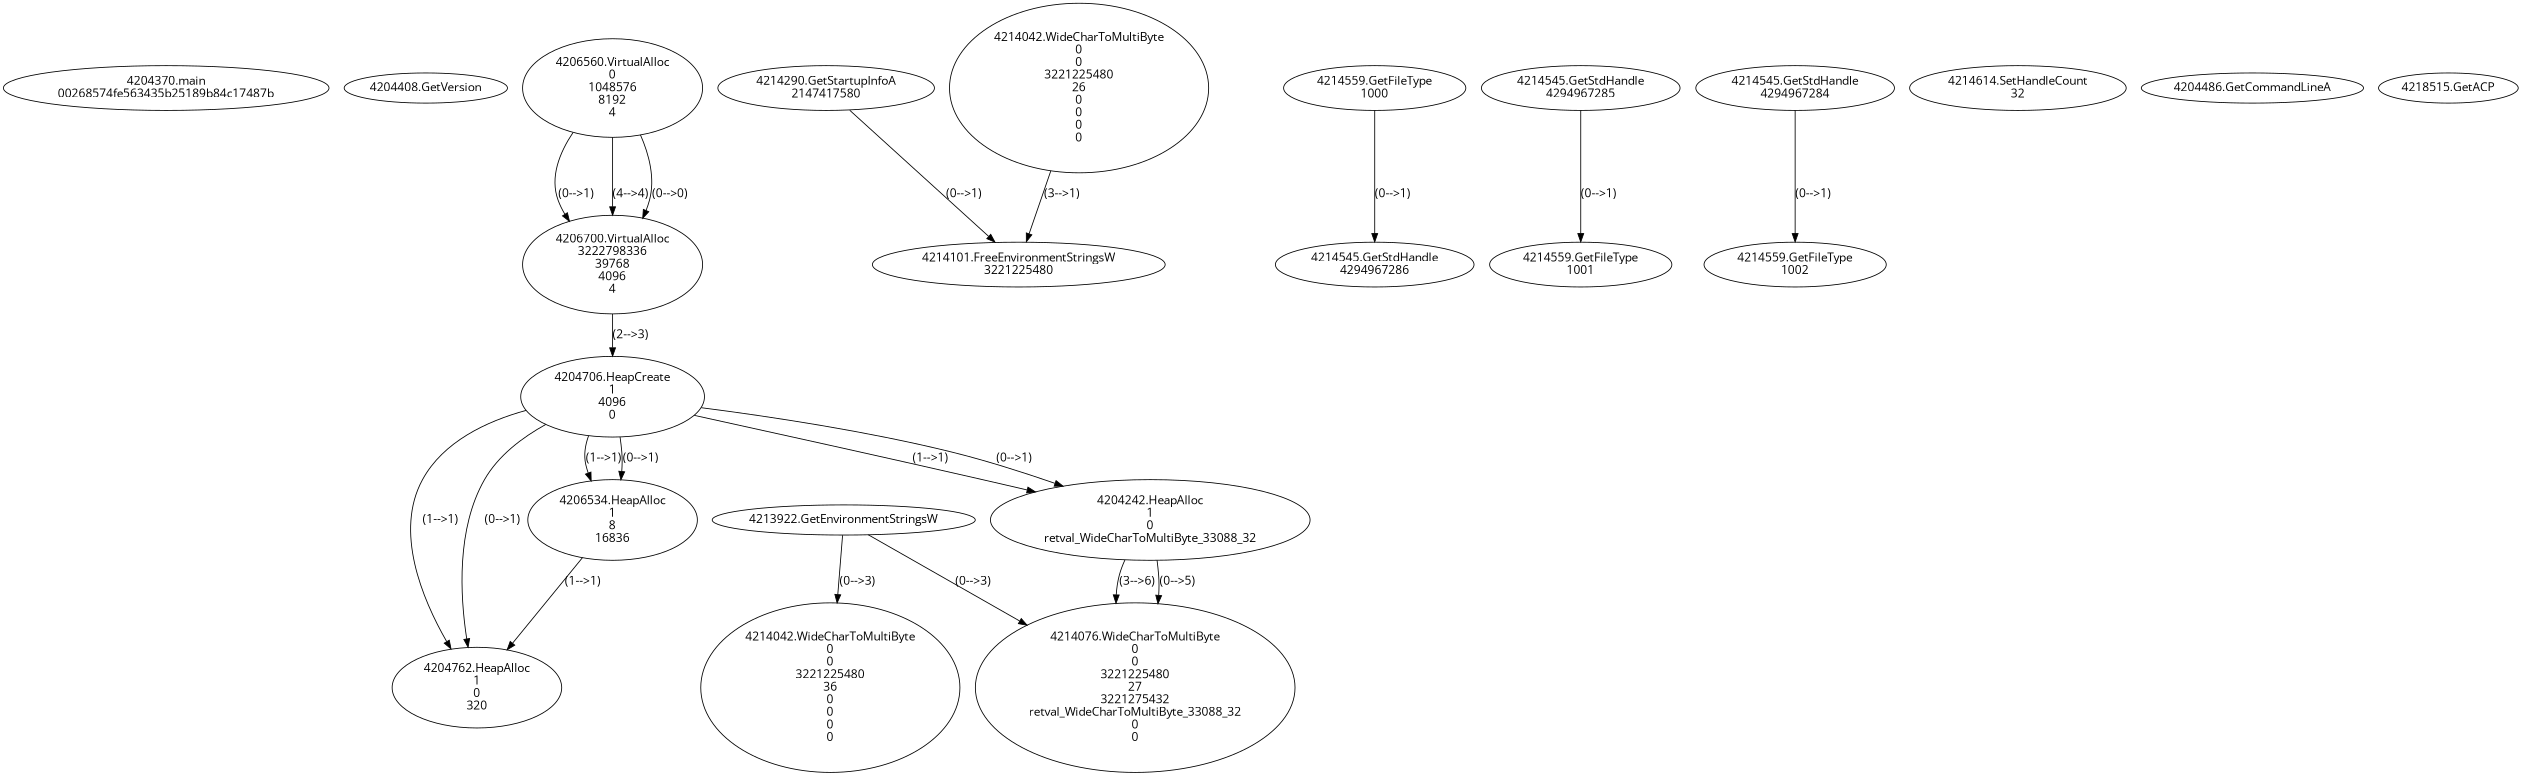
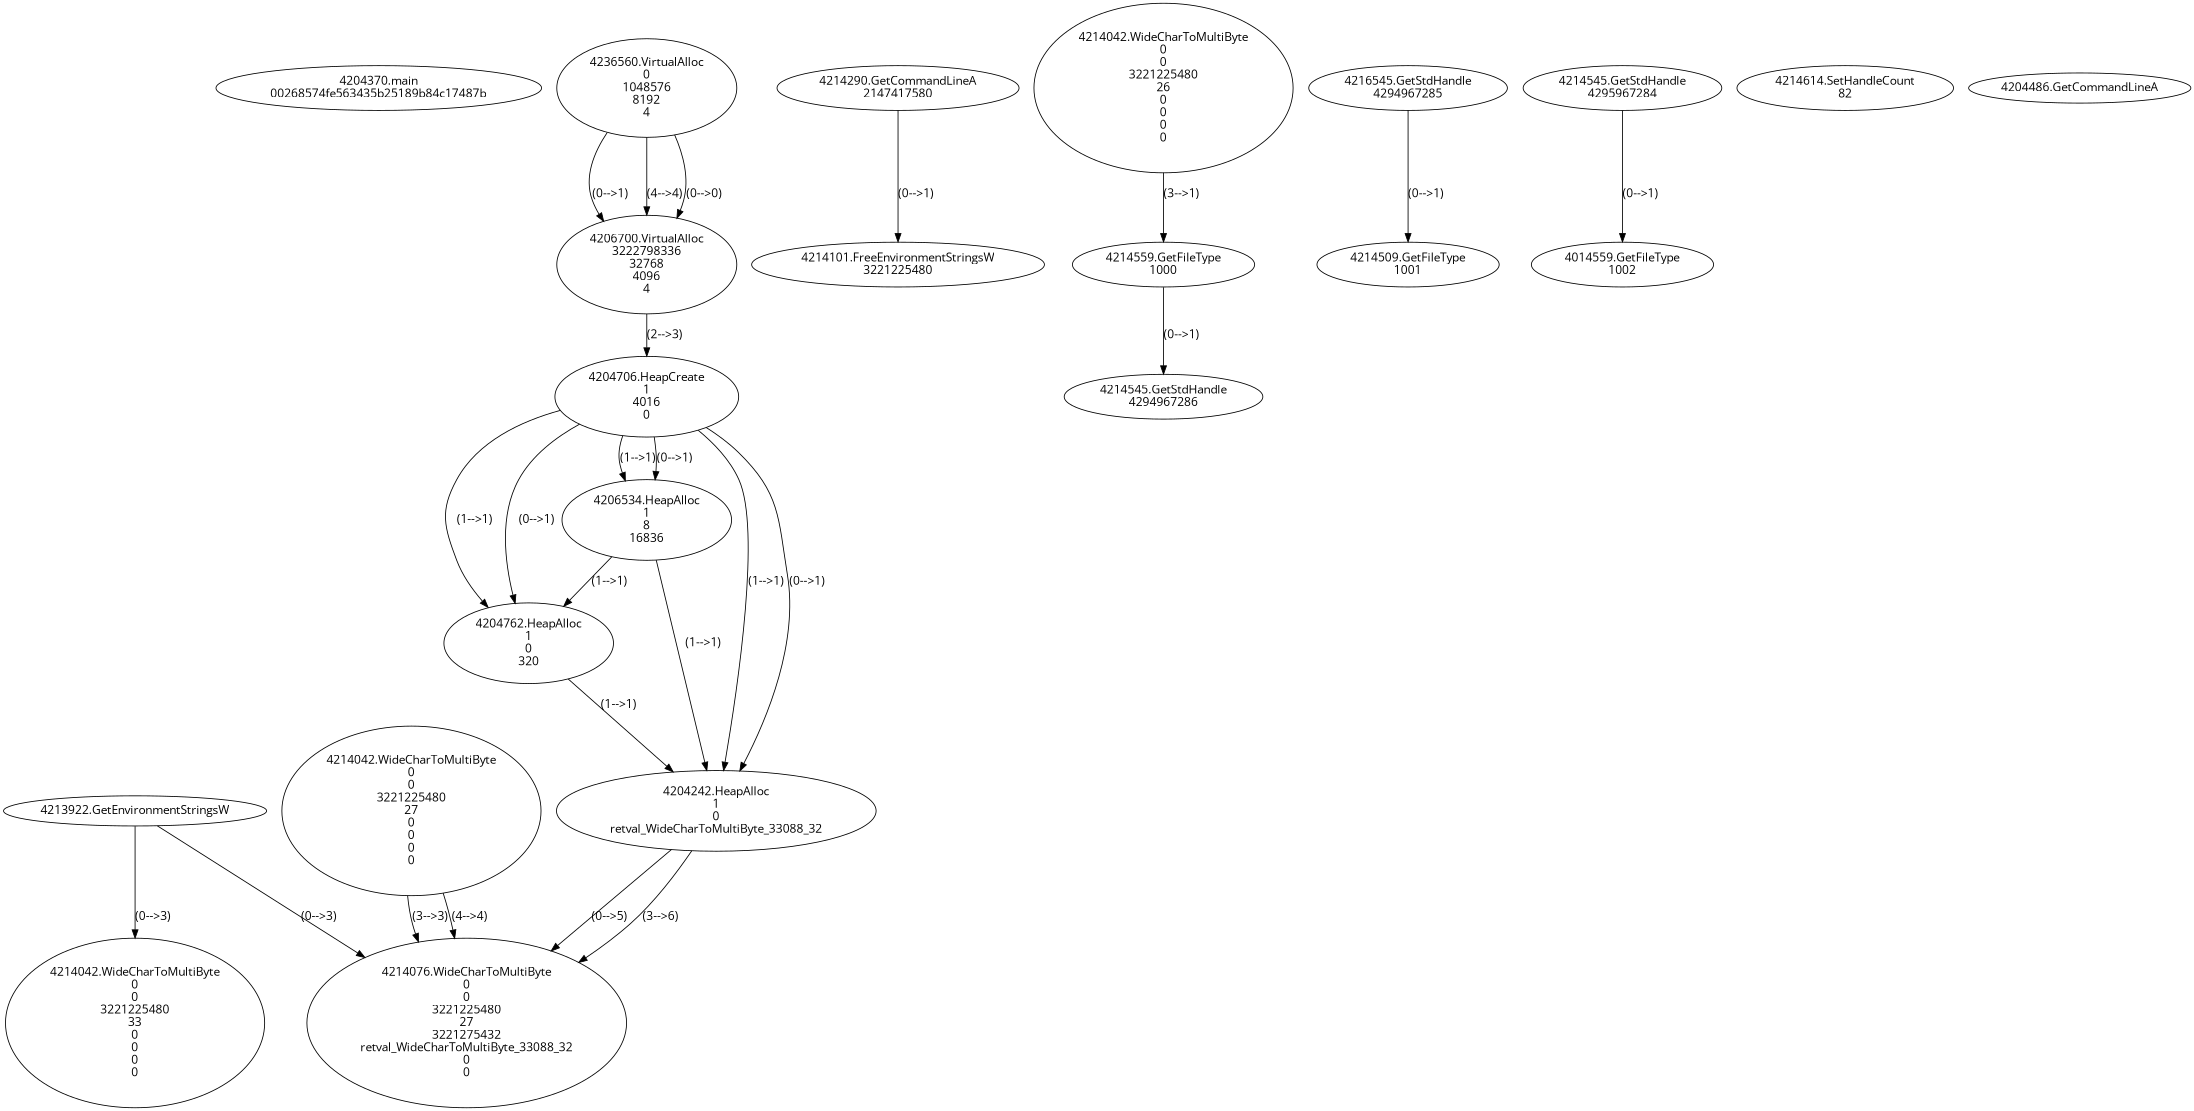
(426, 88) -> none
(613, 88) -> (647, 88)
(826, 88) -> (898, 88)
(1581, 88) -> (1408, 88)
(1795, 88) -> (1622, 88)
(2018, 88) -> (1845, 88)
(2448, 88) -> none
(1040, 202) -> (1164, 203)
(613, 265) -> (647, 265)
(1581, 265) -> (1408, 265)
(1795, 265) -> (1622, 265)
(613, 397) -> (647, 397)
none -> (681, 661)
(830, 688) -> (135, 1023)
none -> (618, 723)
none -> (411, 811)
